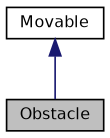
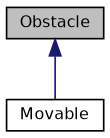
(55, 78) -> (55, 78)
